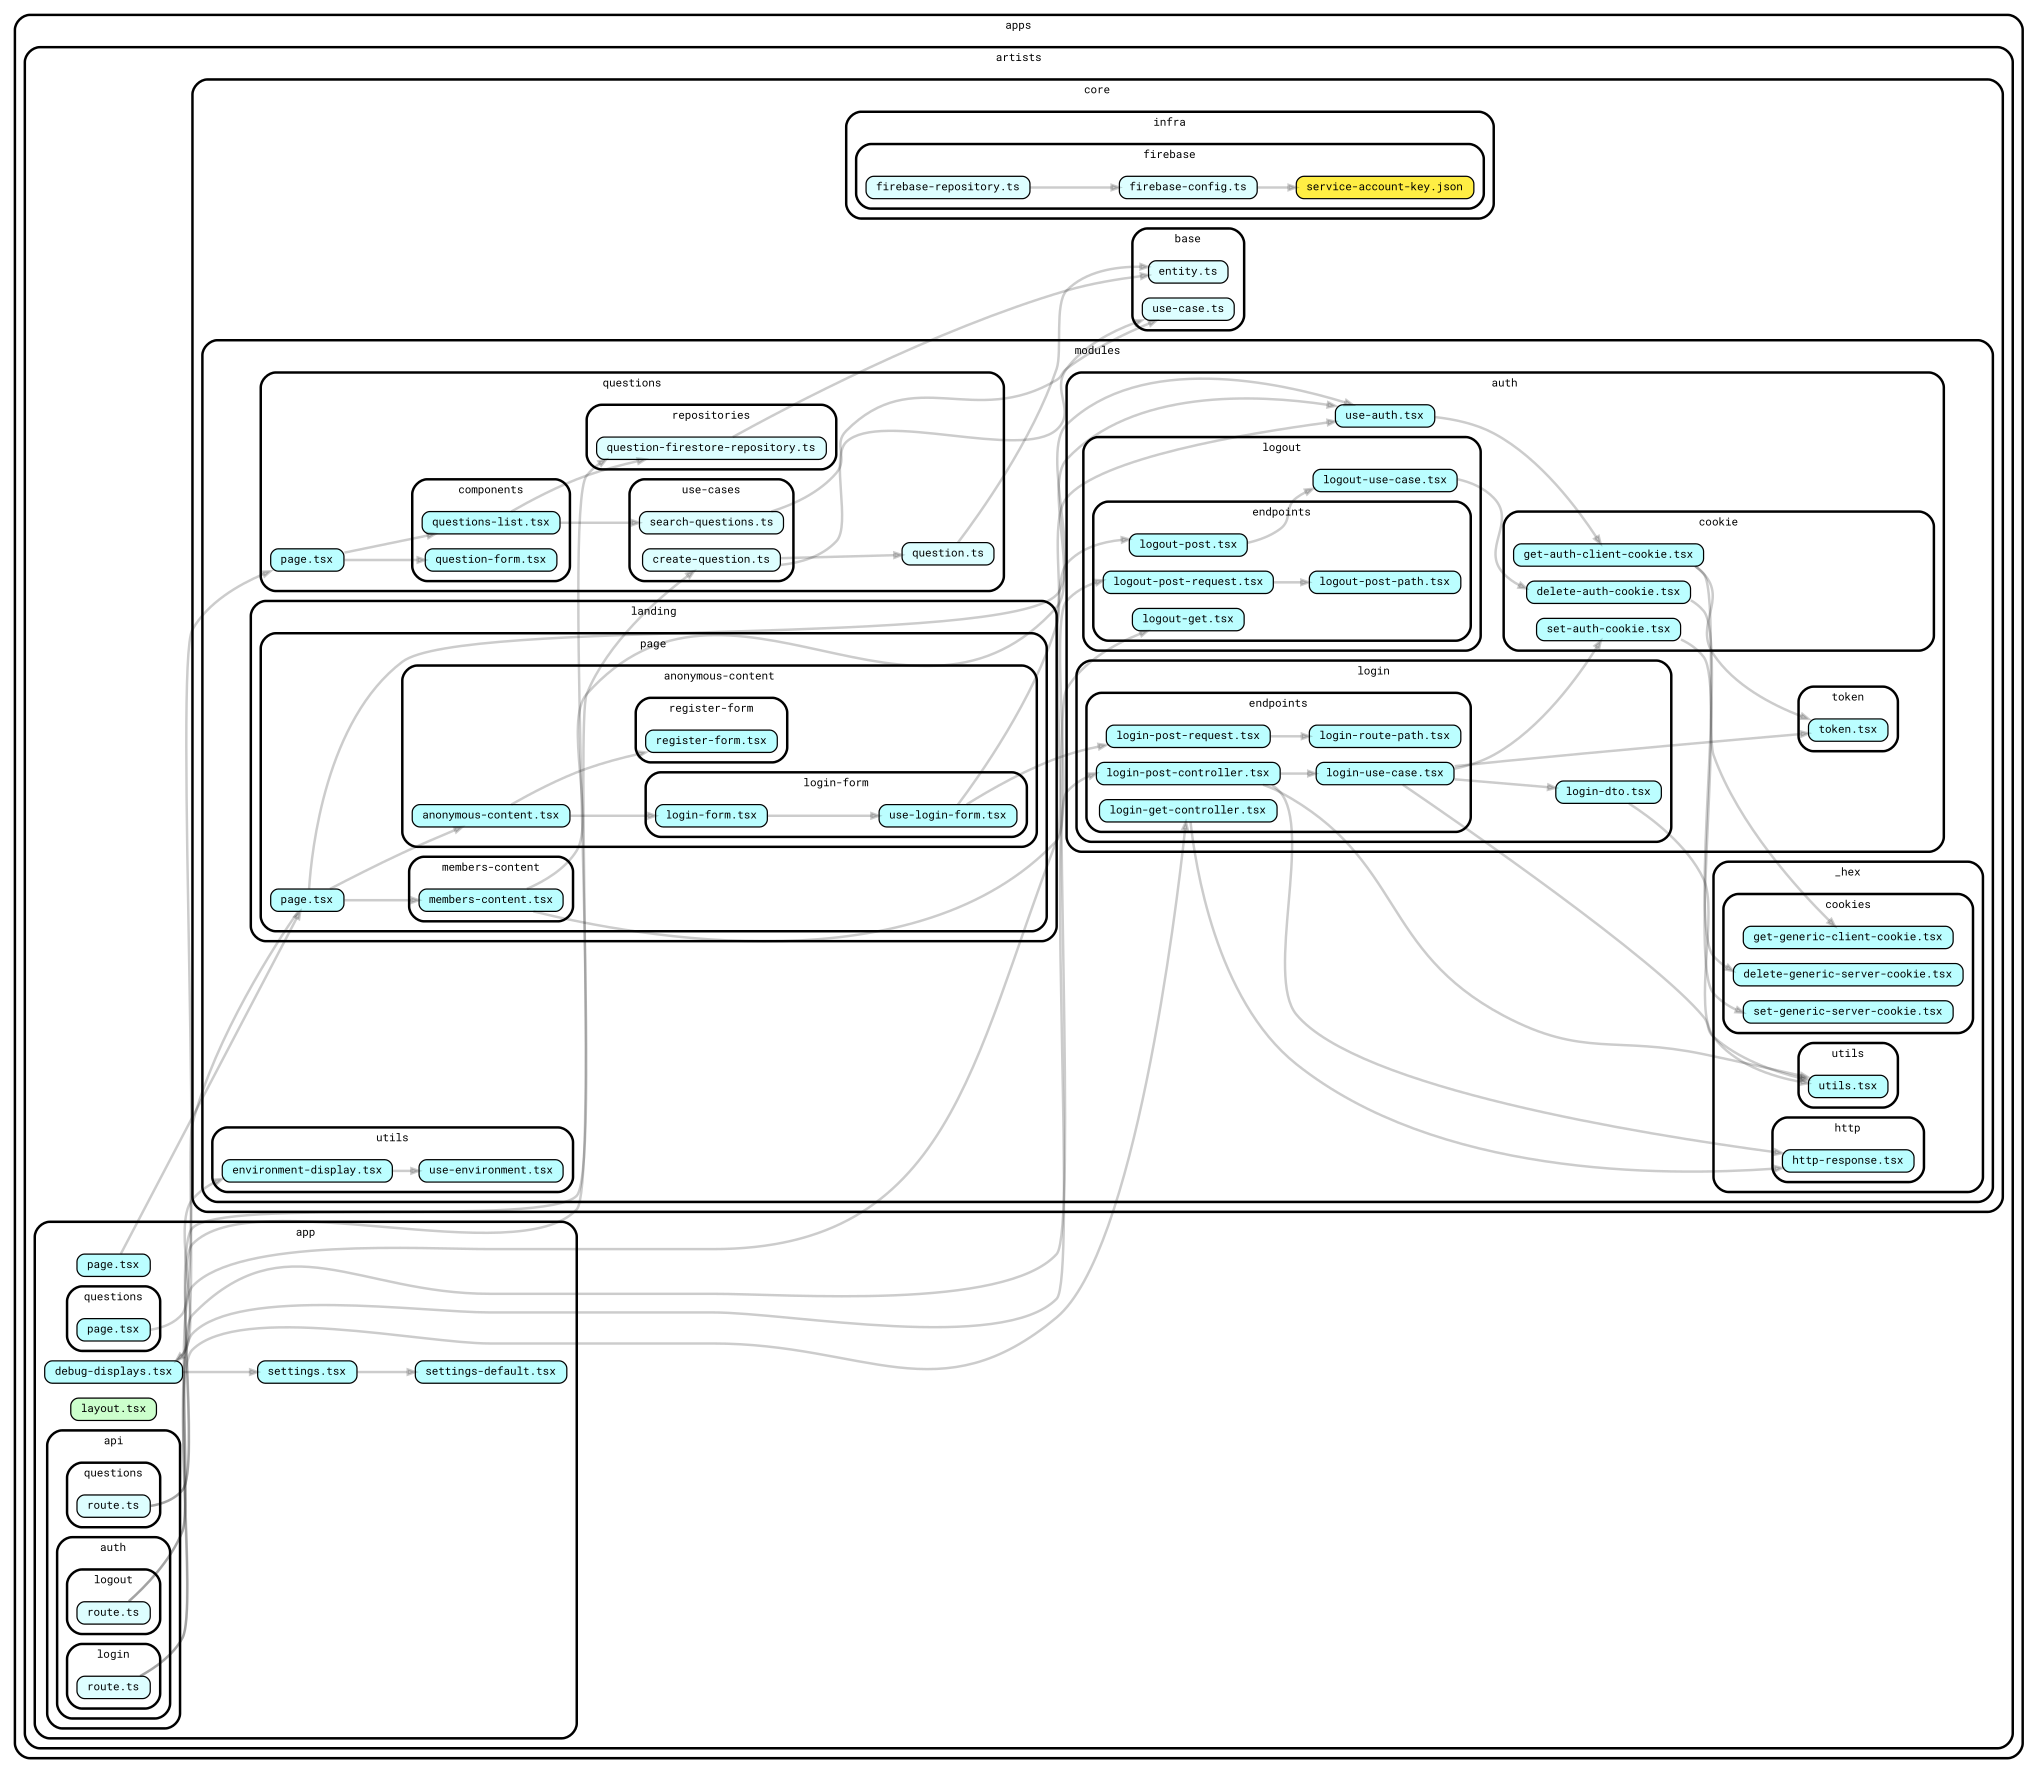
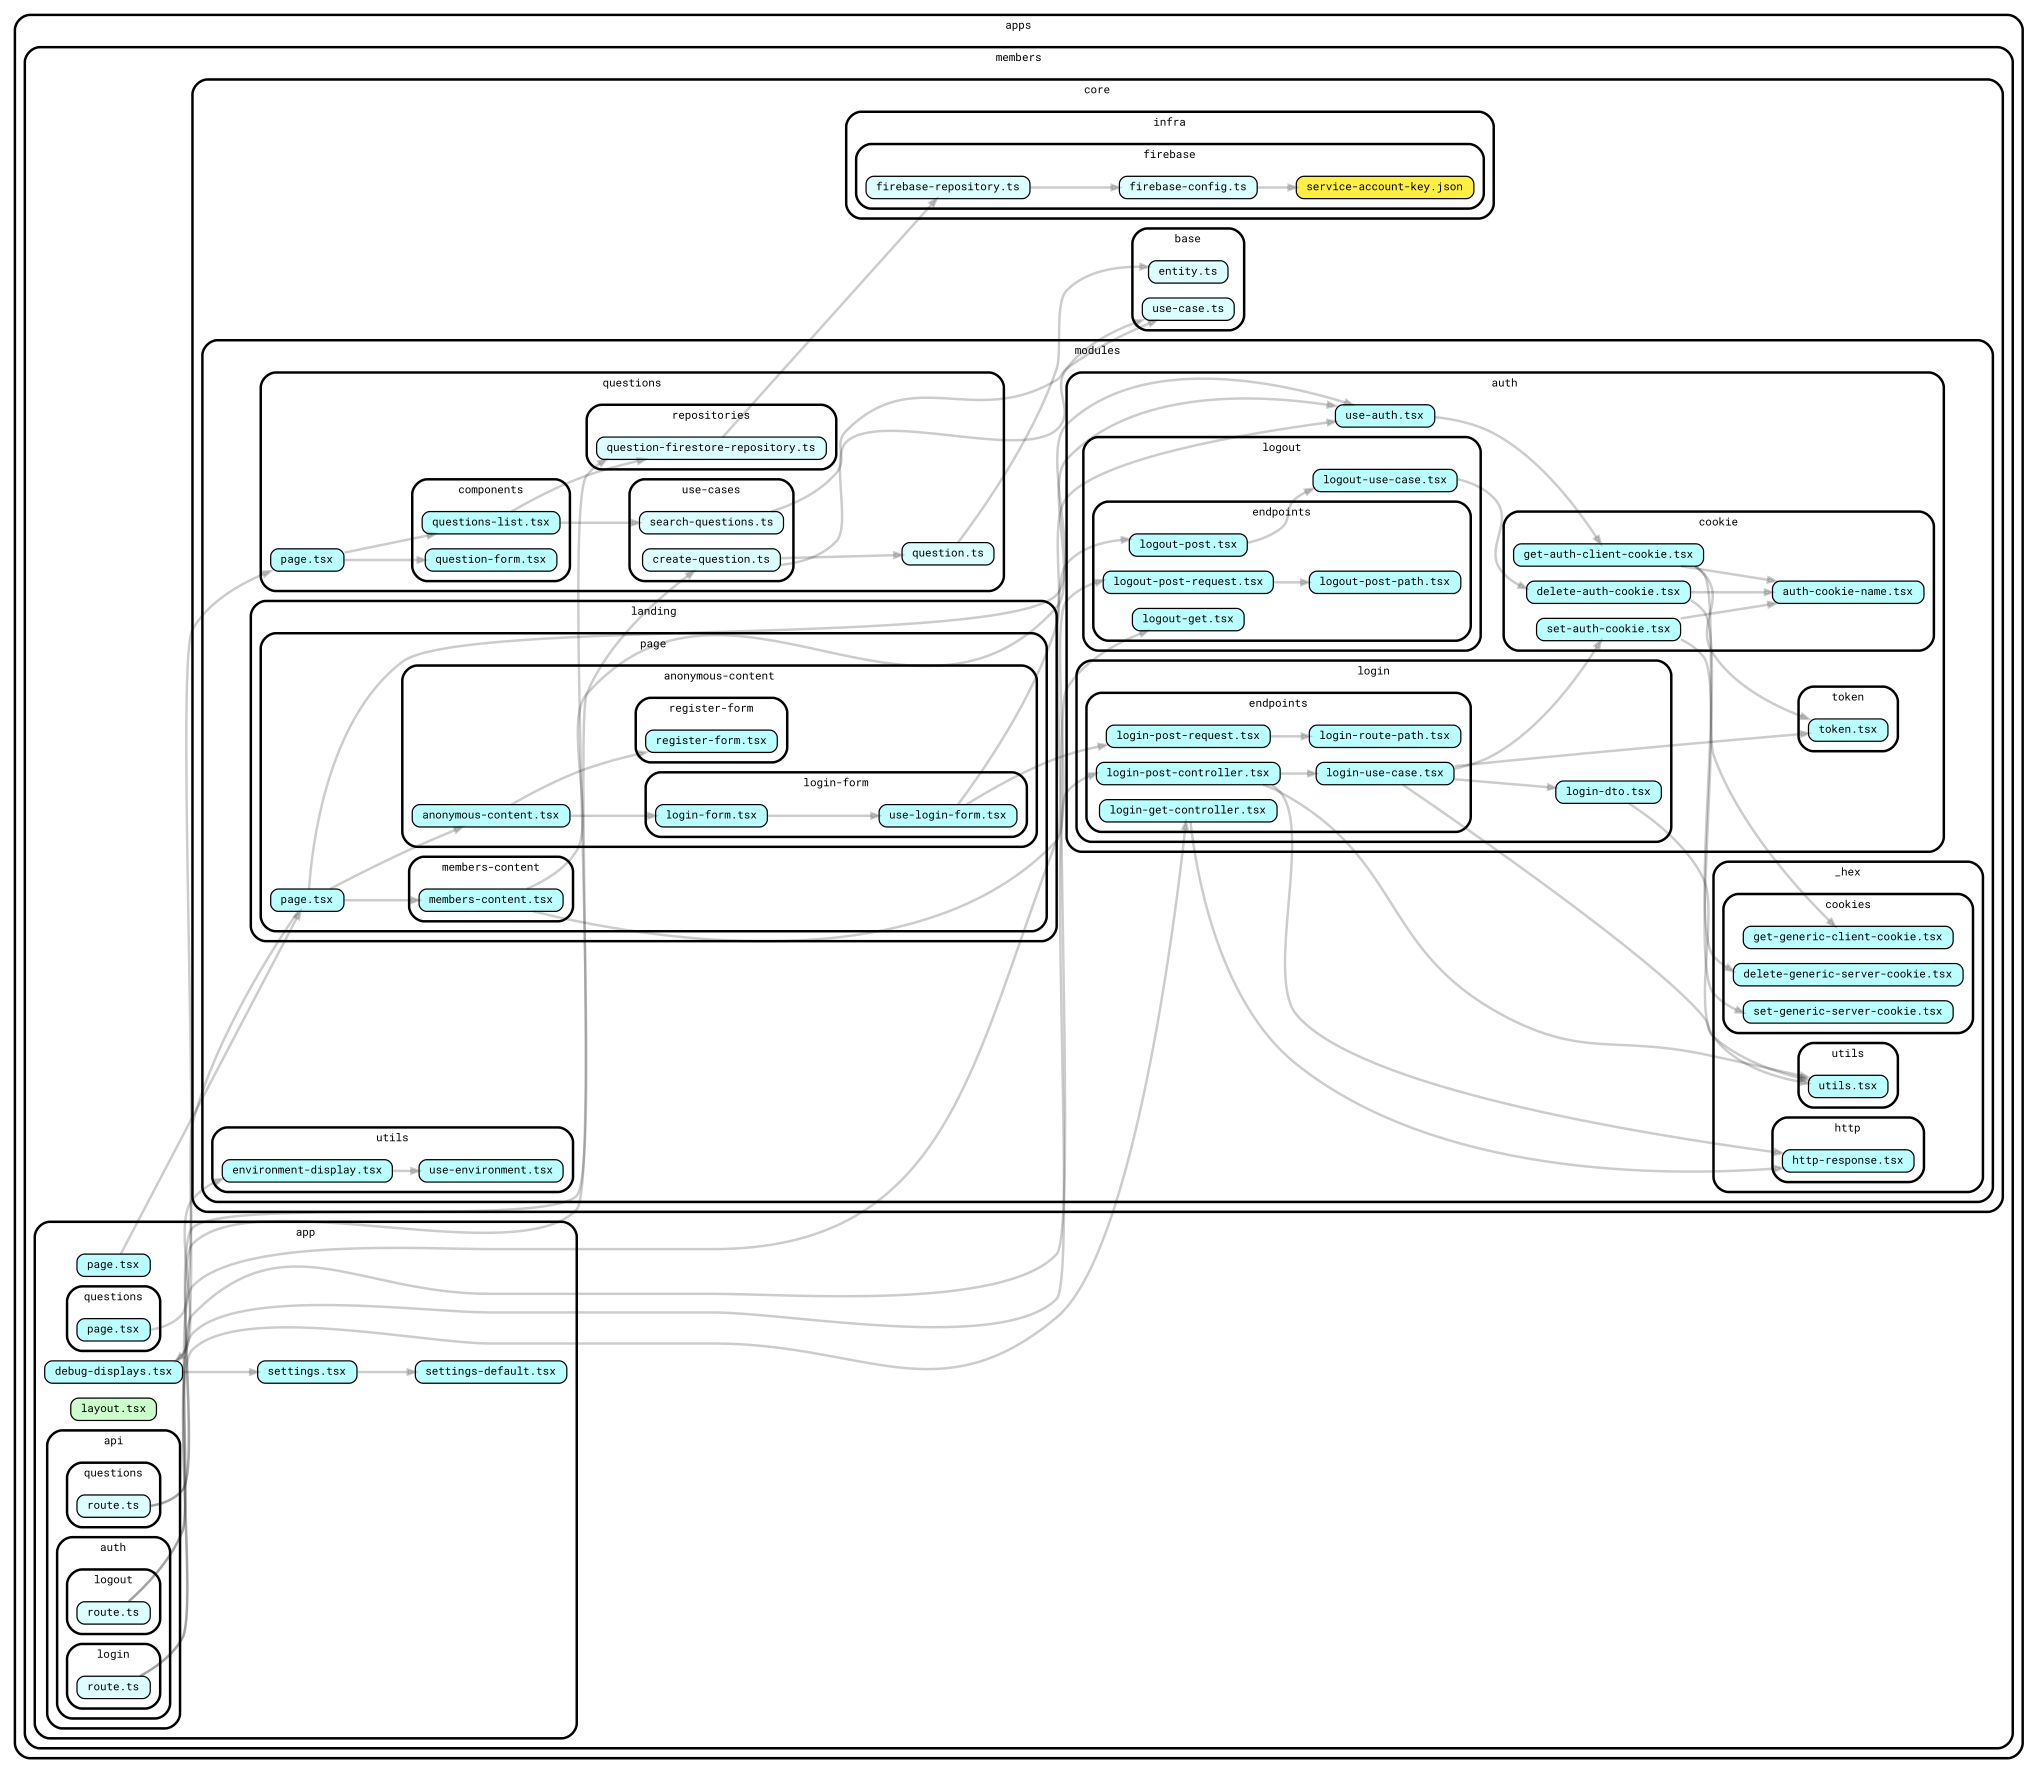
(1019, 58) -> (1019, 58)
(911, 349) -> (827, 321)
none -> (1848, 592)
